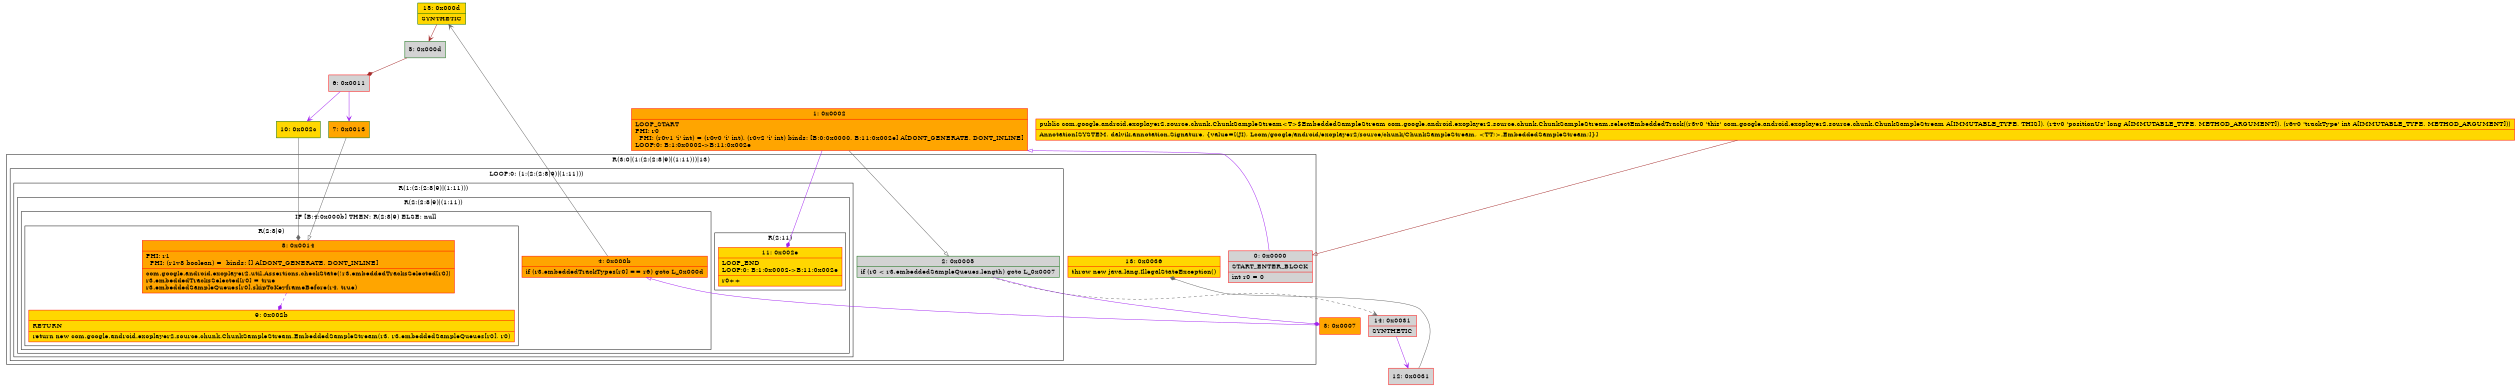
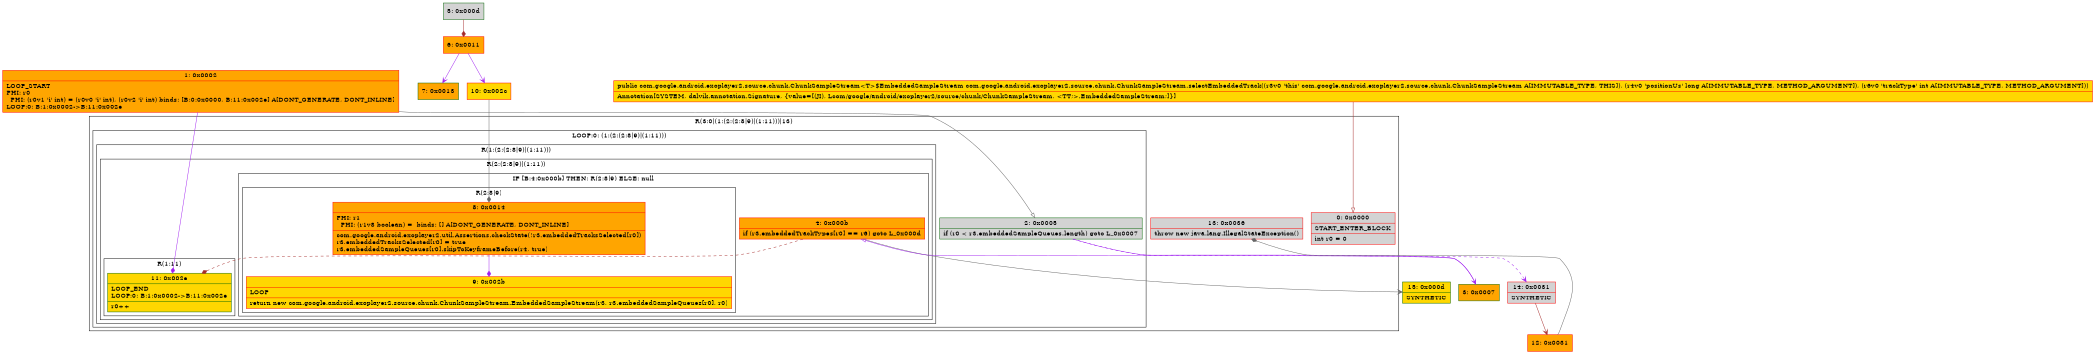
(434, 31) -> none
(349, 83) -> (464, 45)
(298, 130) -> (489, 91)
(1233, 162) -> none
(328, 187) -> none
(780, 238) -> (169, 264)
none -> (505, 256)
(780, 267) -> (169, 293)
(1144, 267) -> (1227, 228)
(1182, 298) -> (1301, 256)
(284, 299) -> (489, 263)
(1153, 307) -> (1277, 256)
(47, 326) -> (260, 292)
(1340, 326) -> (1479, 293)
(1401, 350) -> (1540, 317)
(1411, 376) -> (1550, 343)
